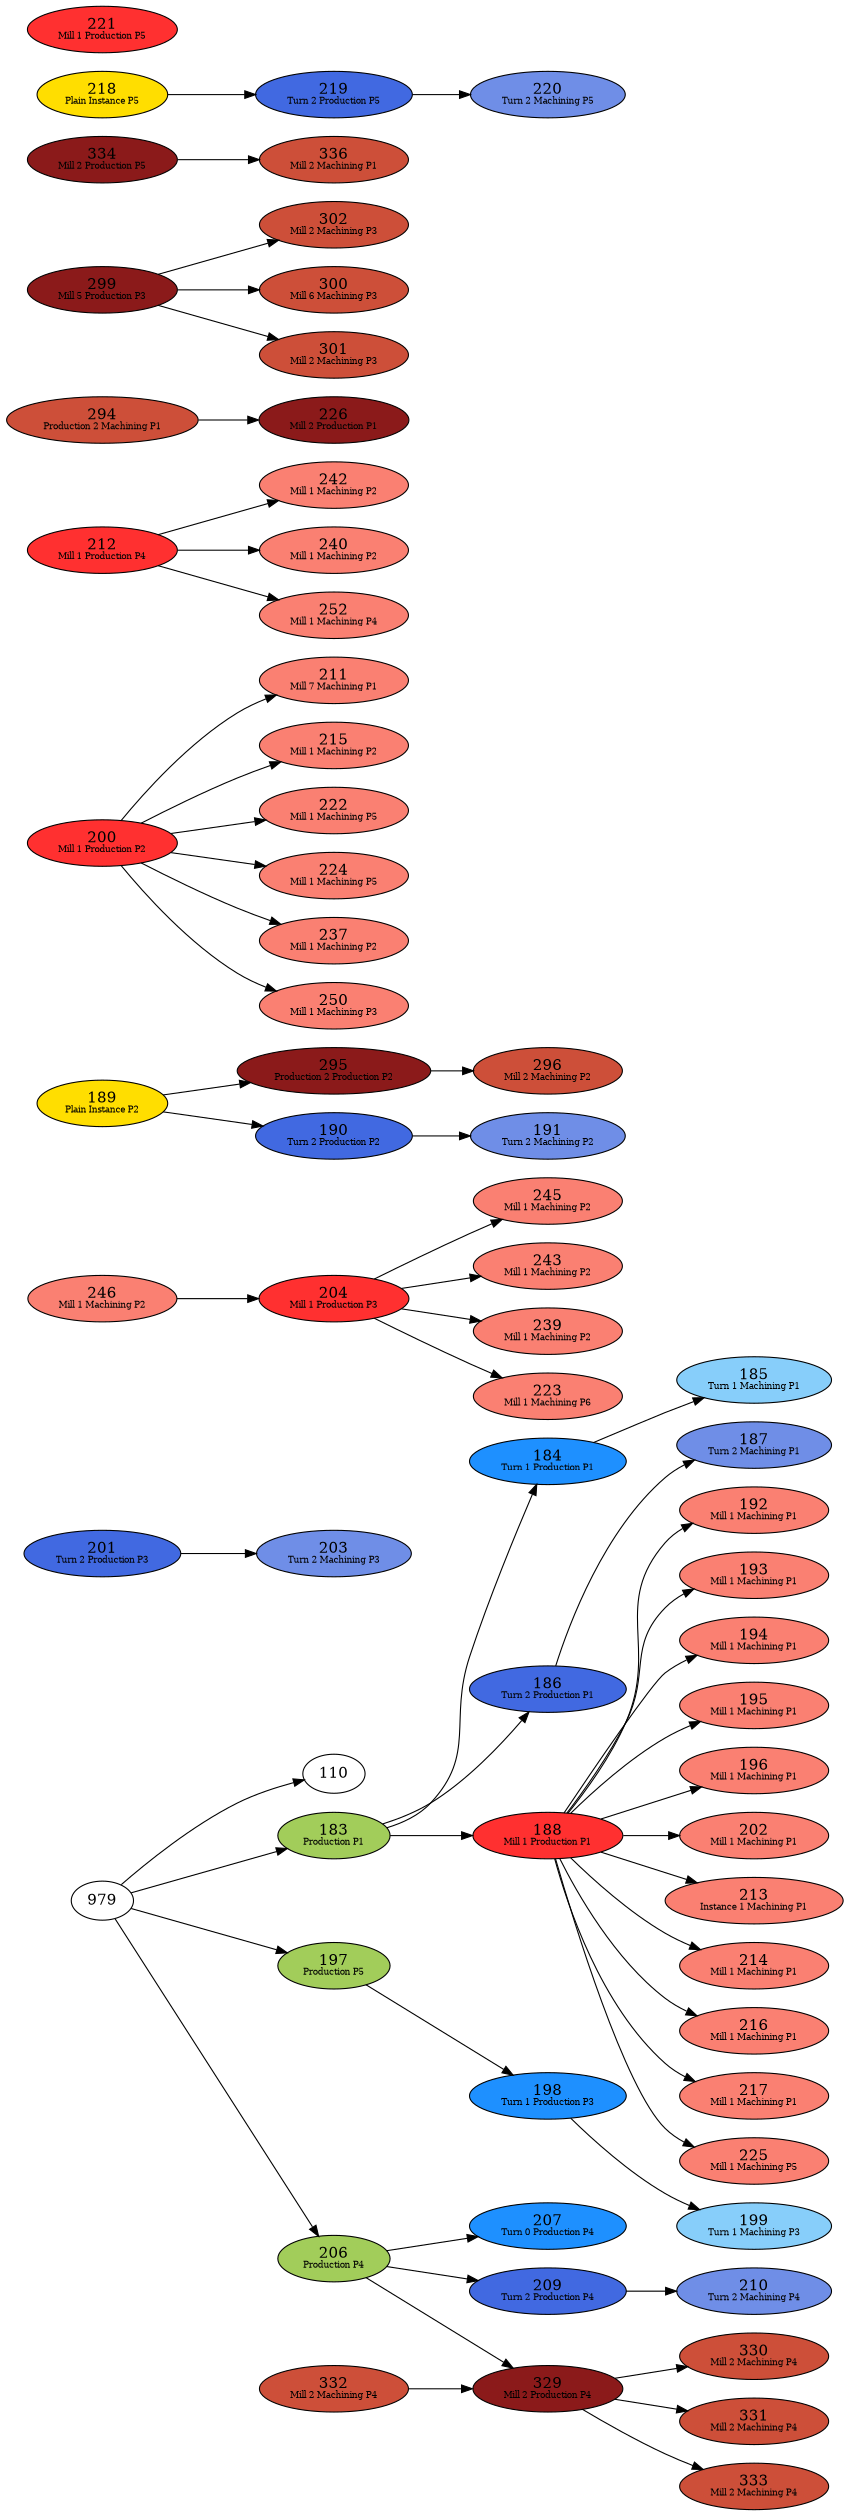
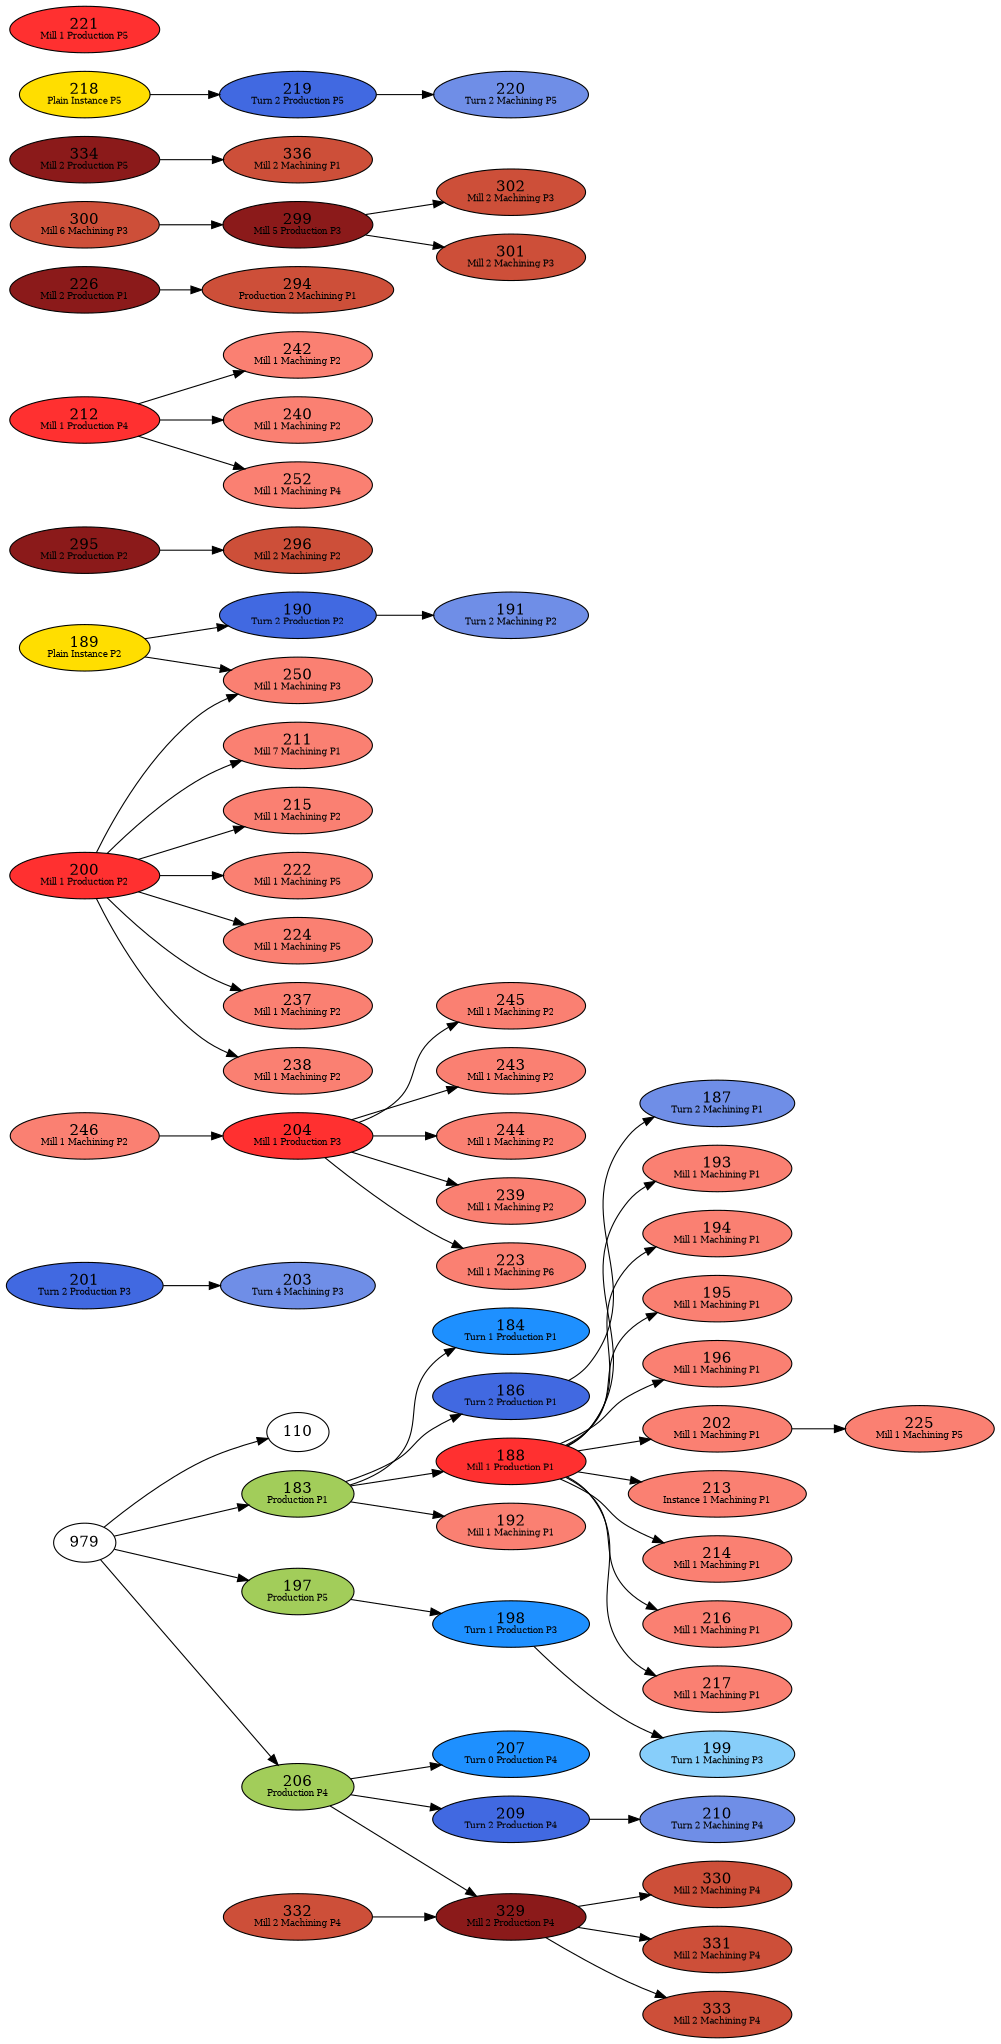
(213, 290) -> (185, 225)
(223, 420) -> (175, 290)
none -> (298, 1071)
(334, 1077) -> (85, 557)
(201, 1089) -> (183, 663)
none -> (511, 1136)
(754, 1380) -> none
(334, 1560) -> (298, 1292)
(638, 1633) -> (392, 1508)
(605, 2009) -> (813, 1429)
